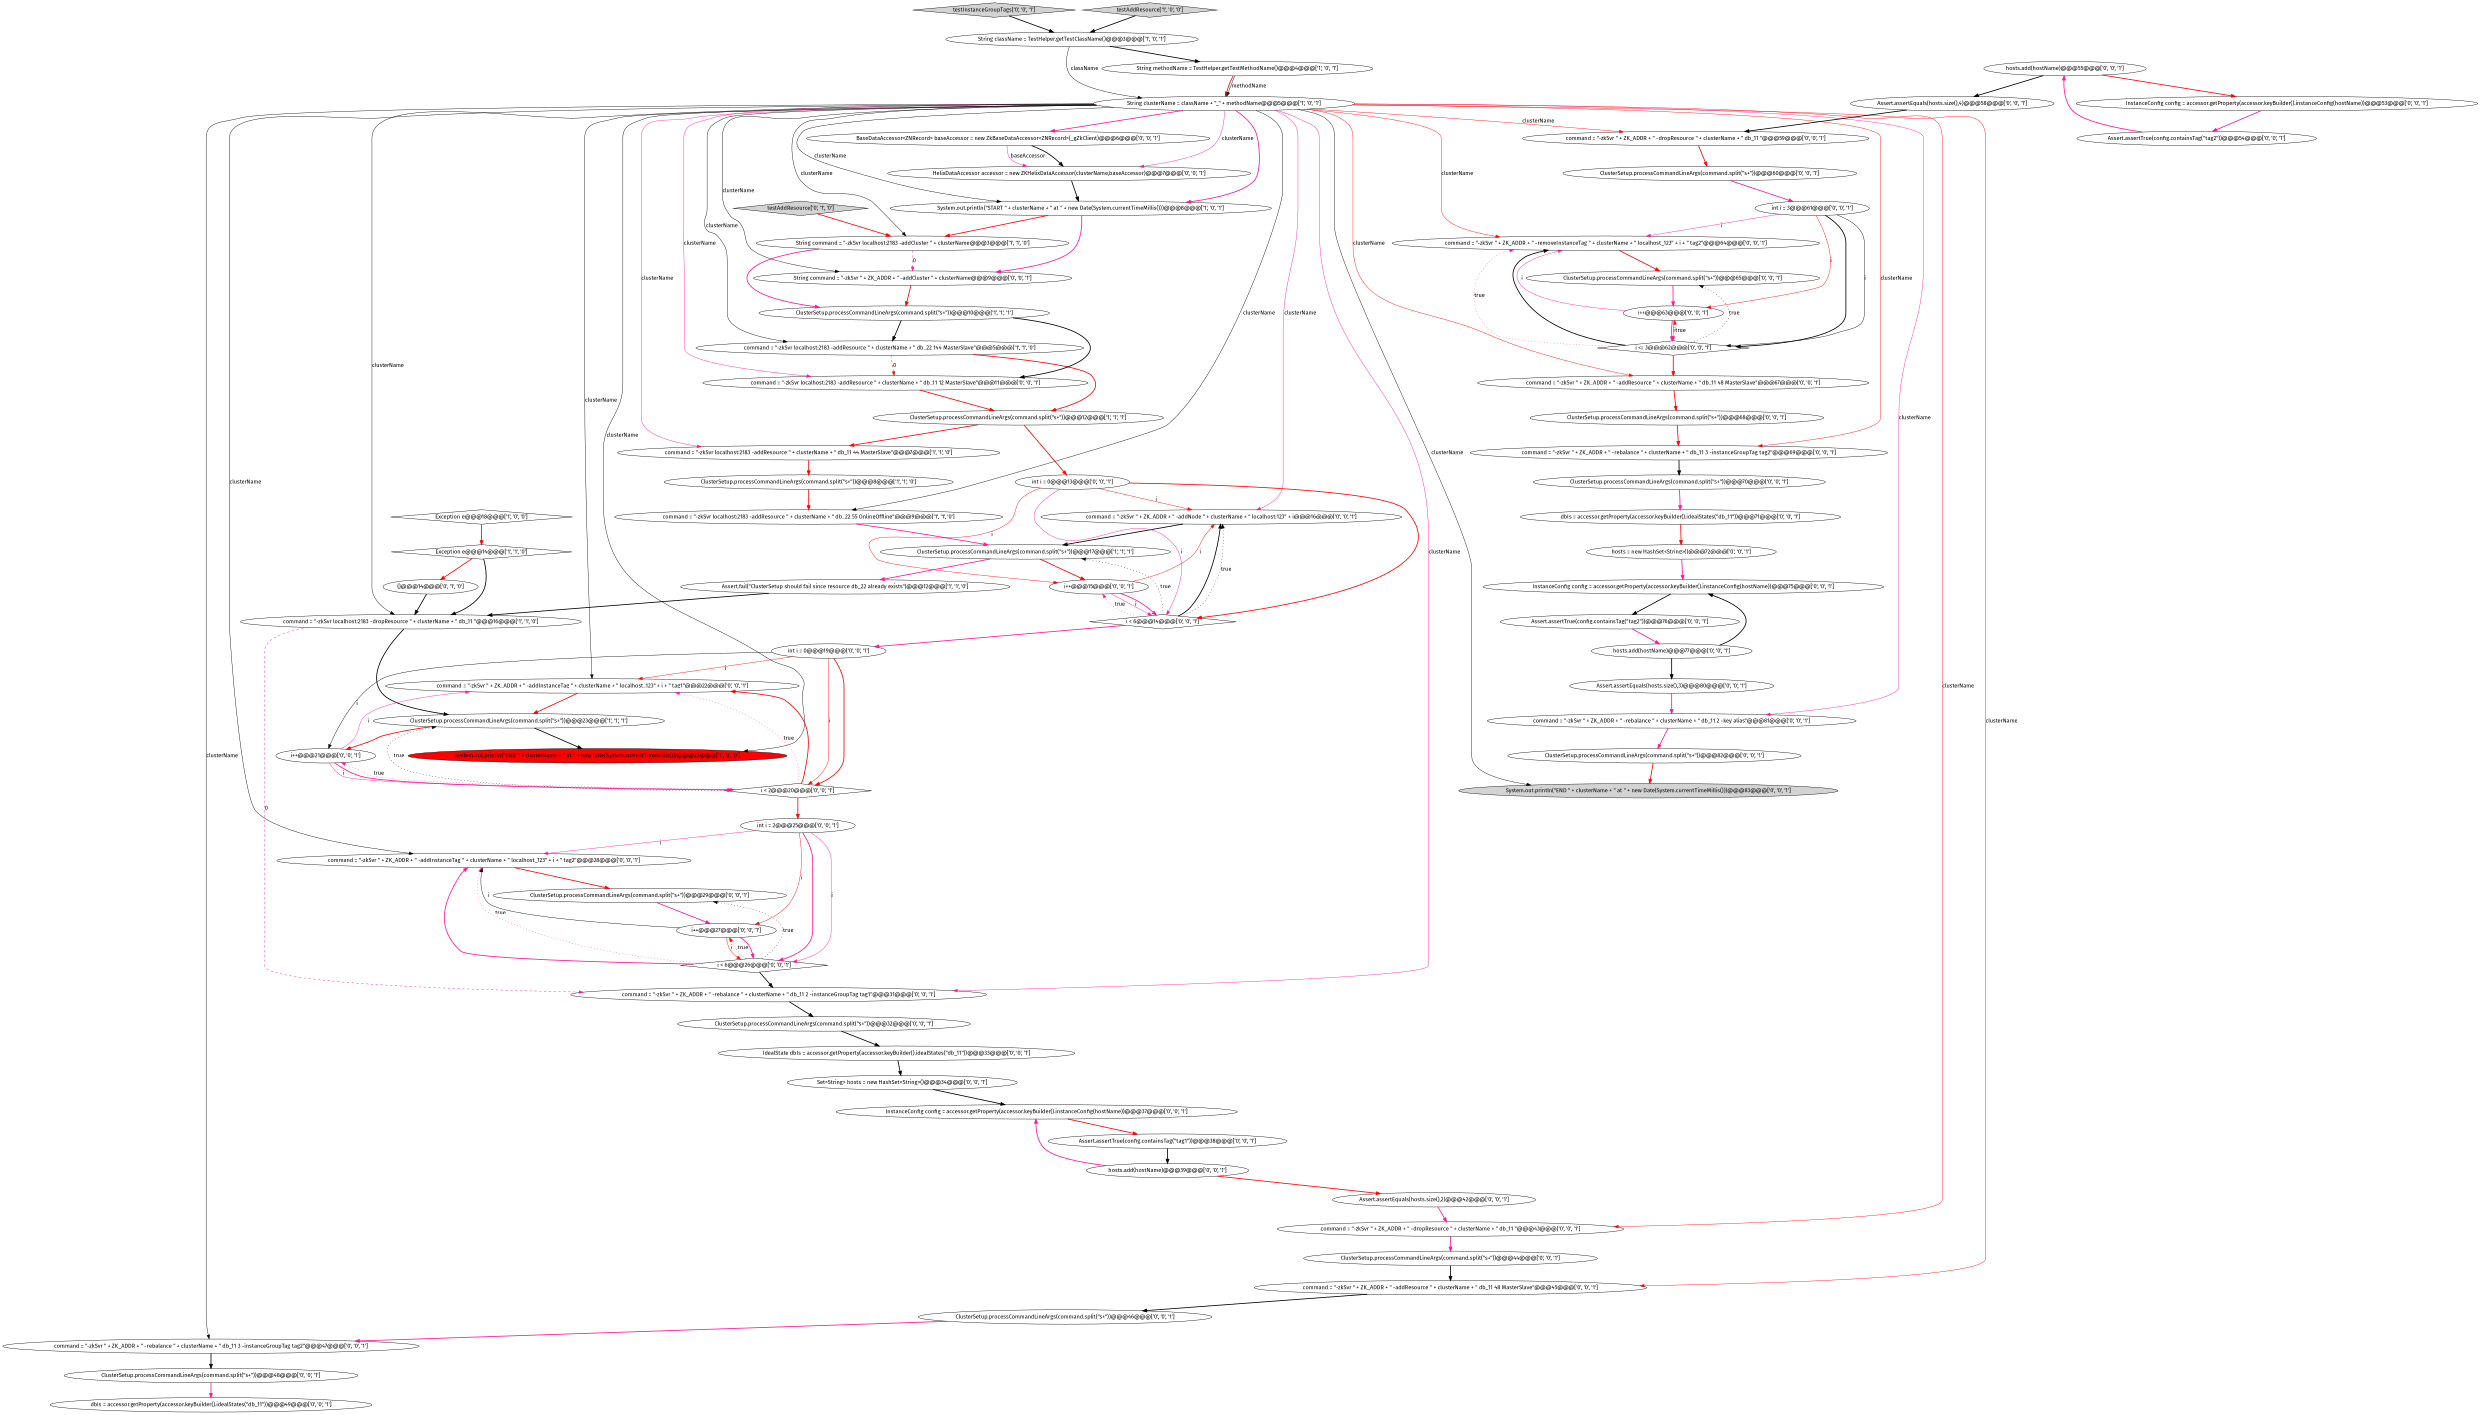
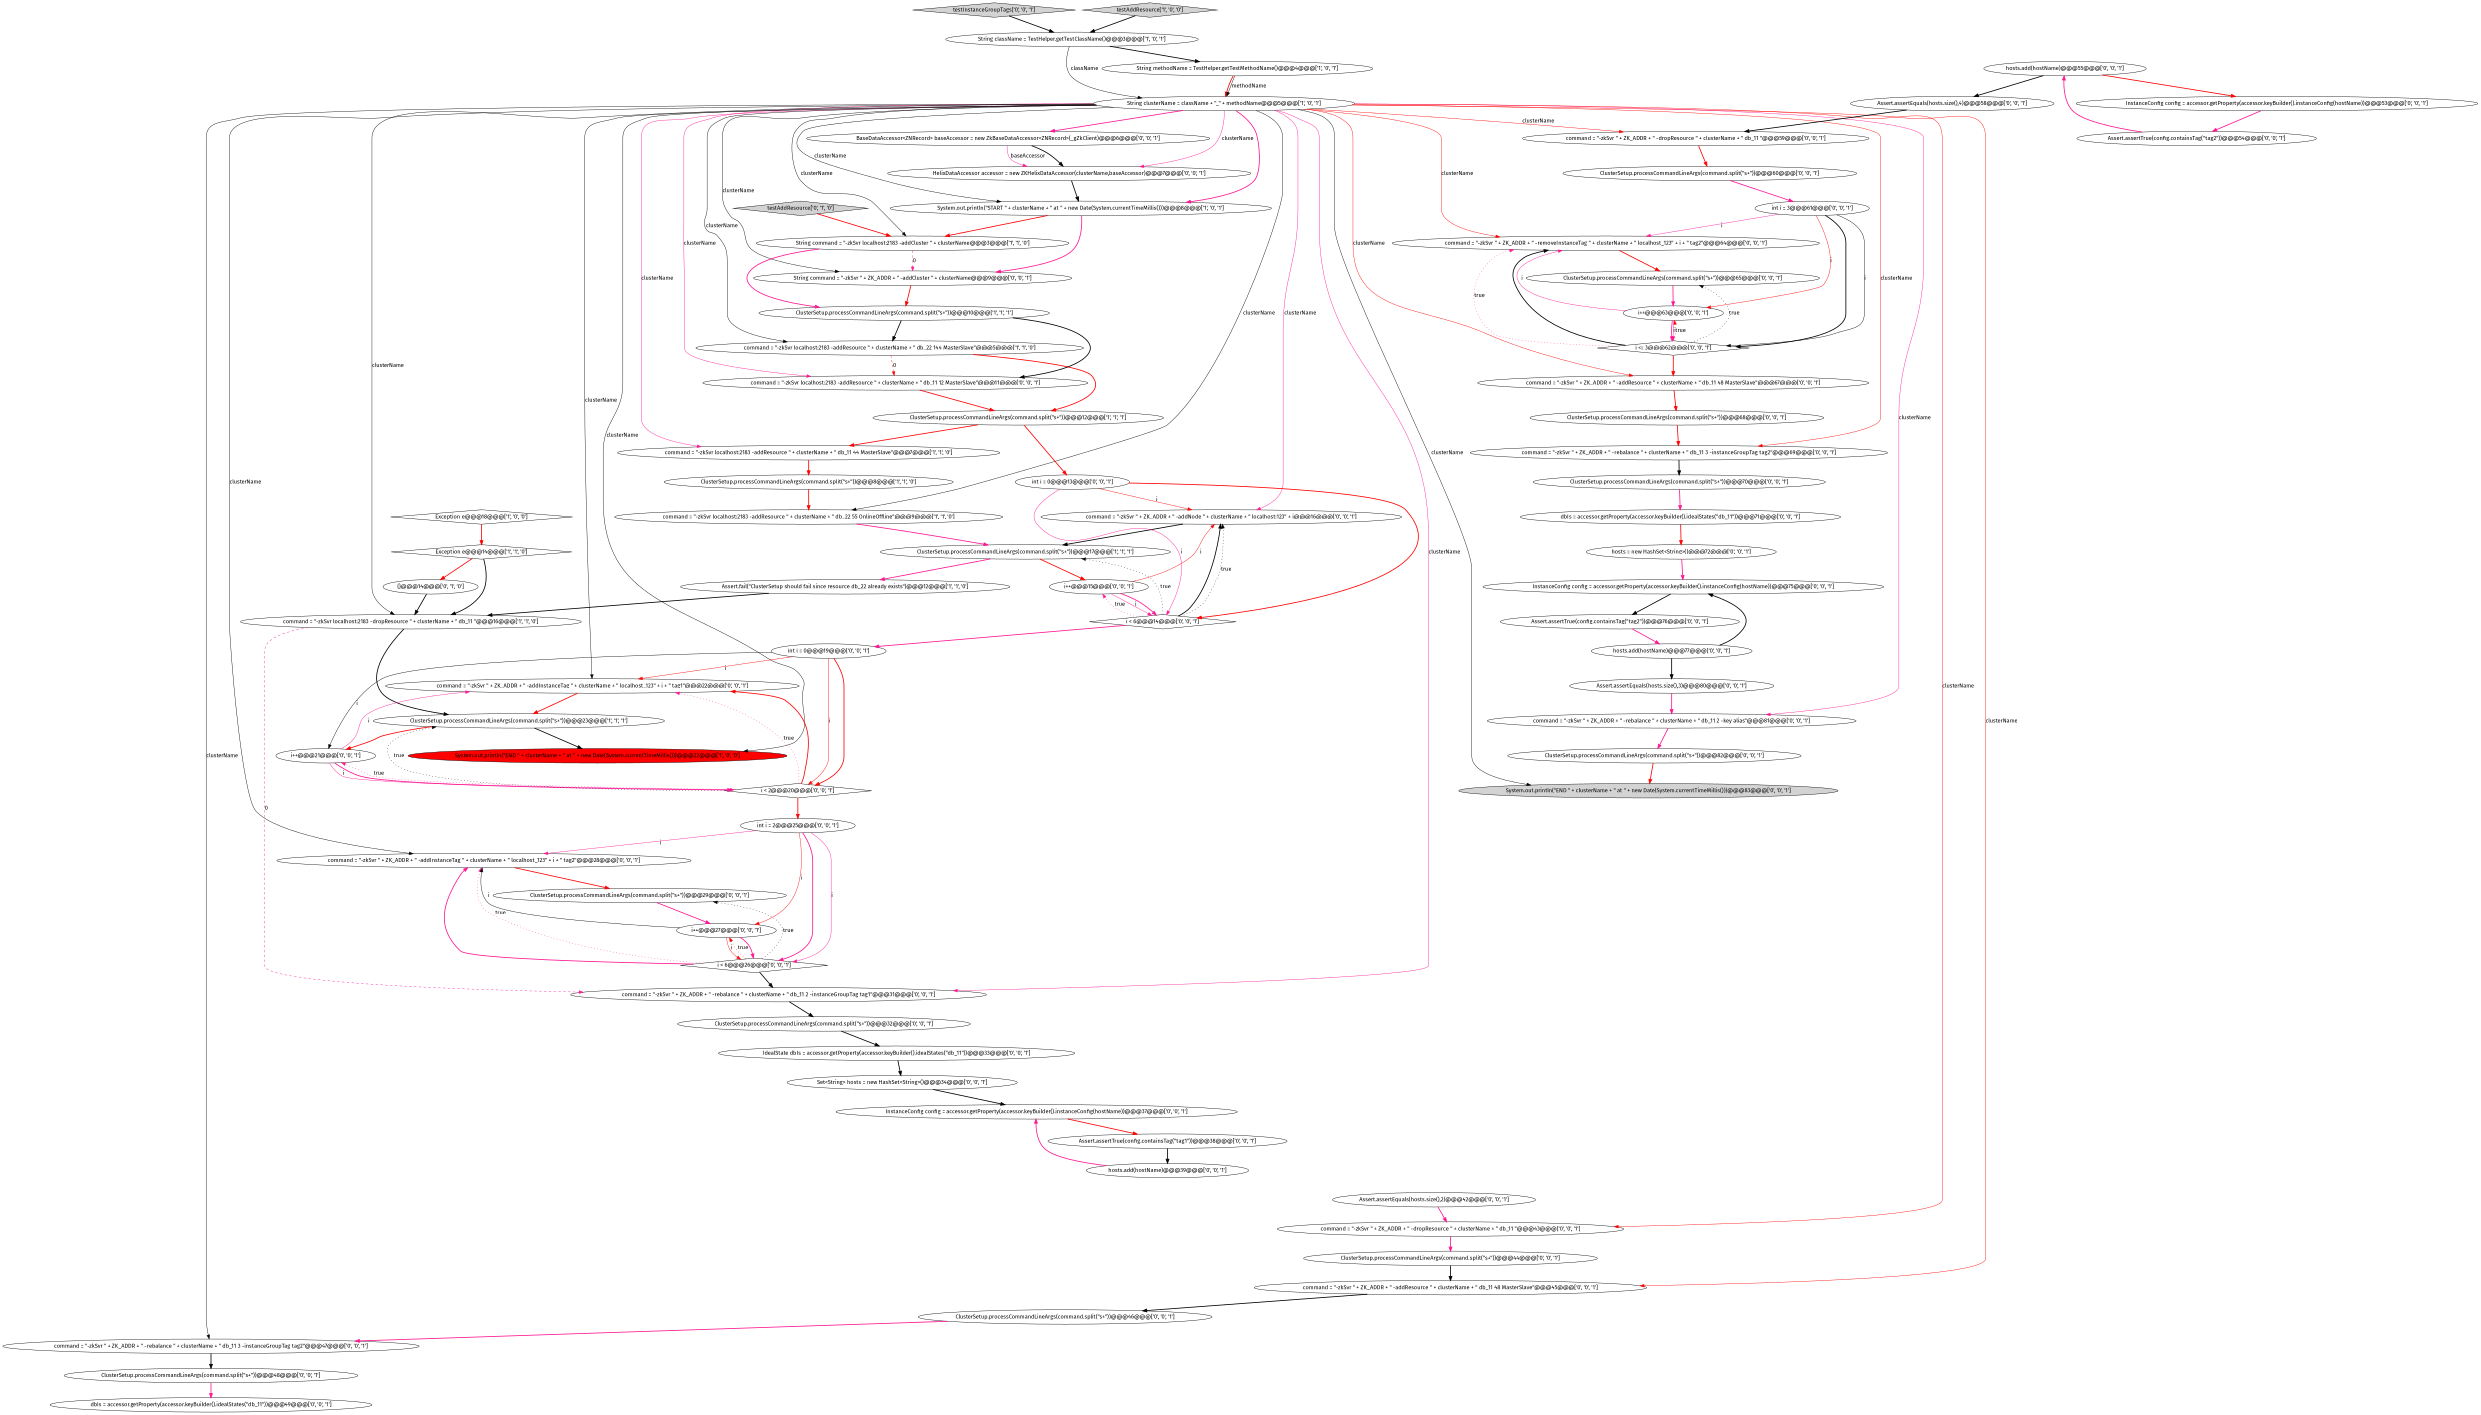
(870, 545) -> none
(1297, 1185) -> none
